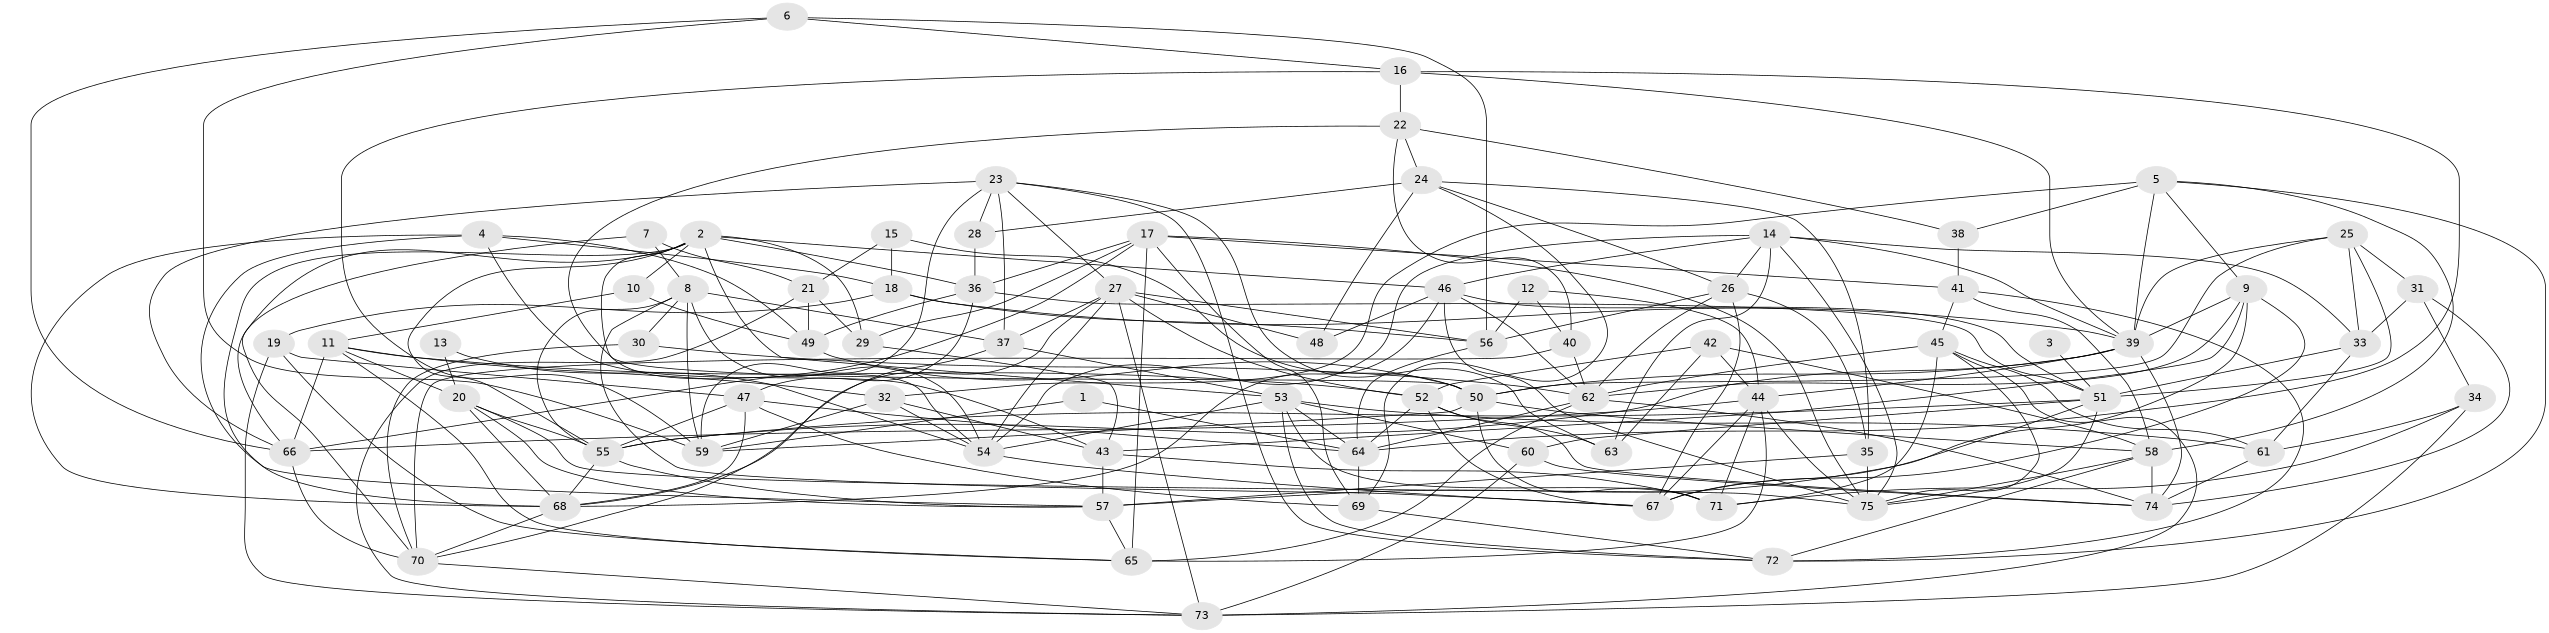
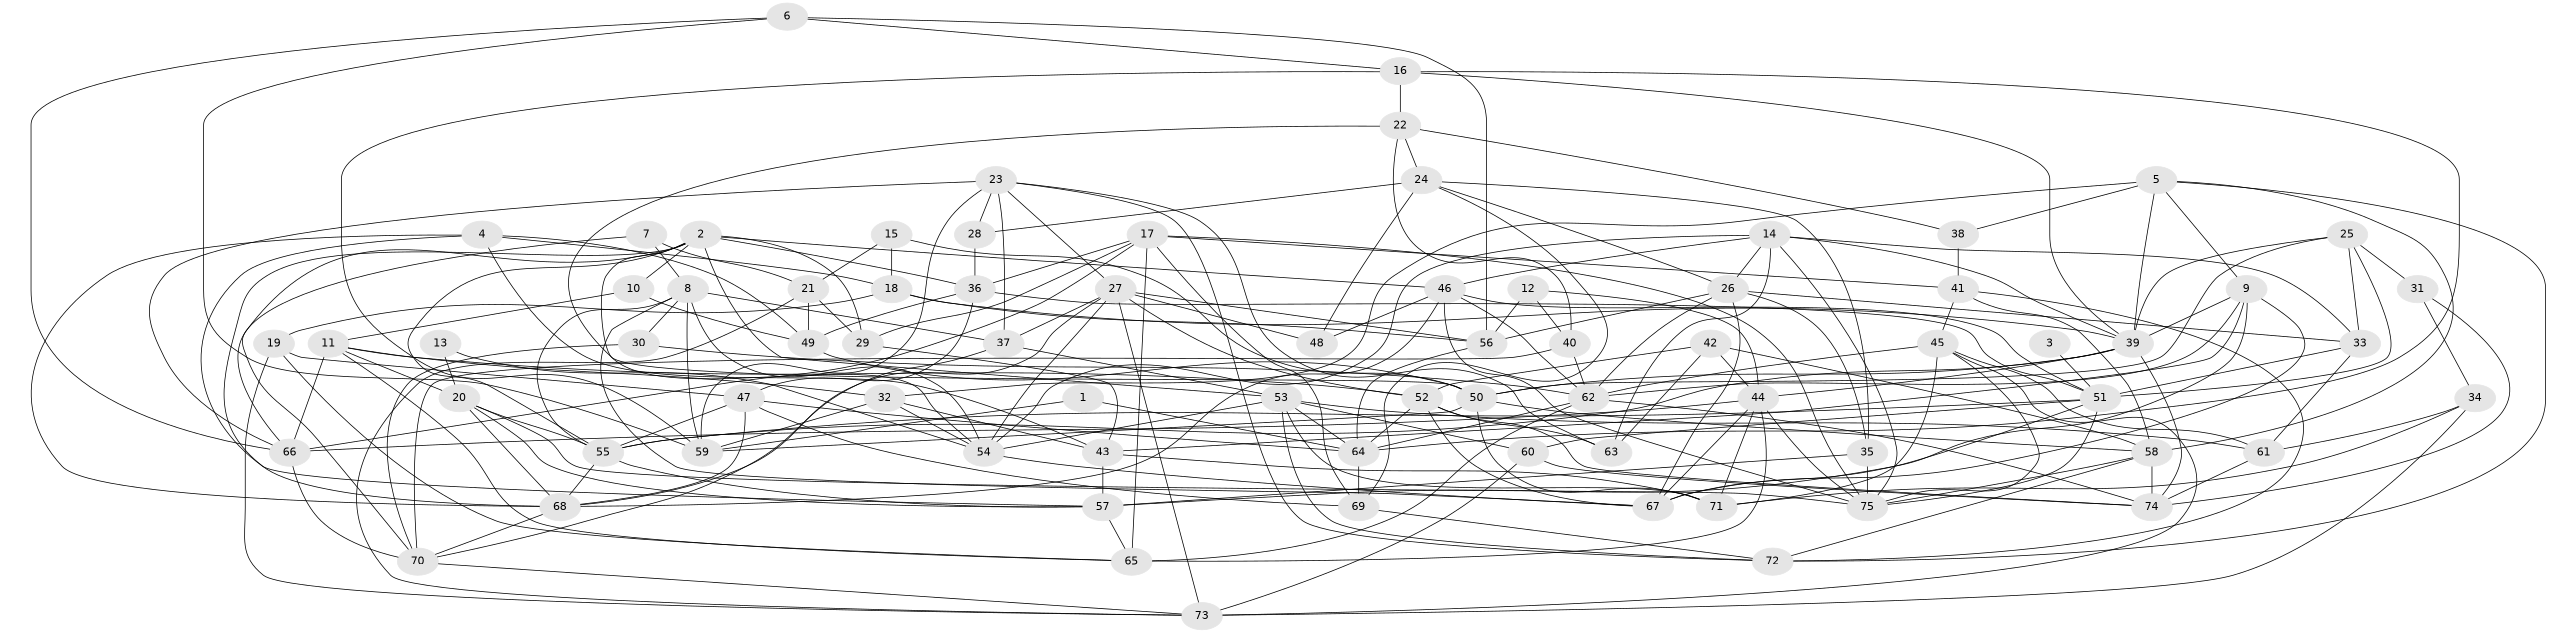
(2390, 316) -> (1985, 311)
